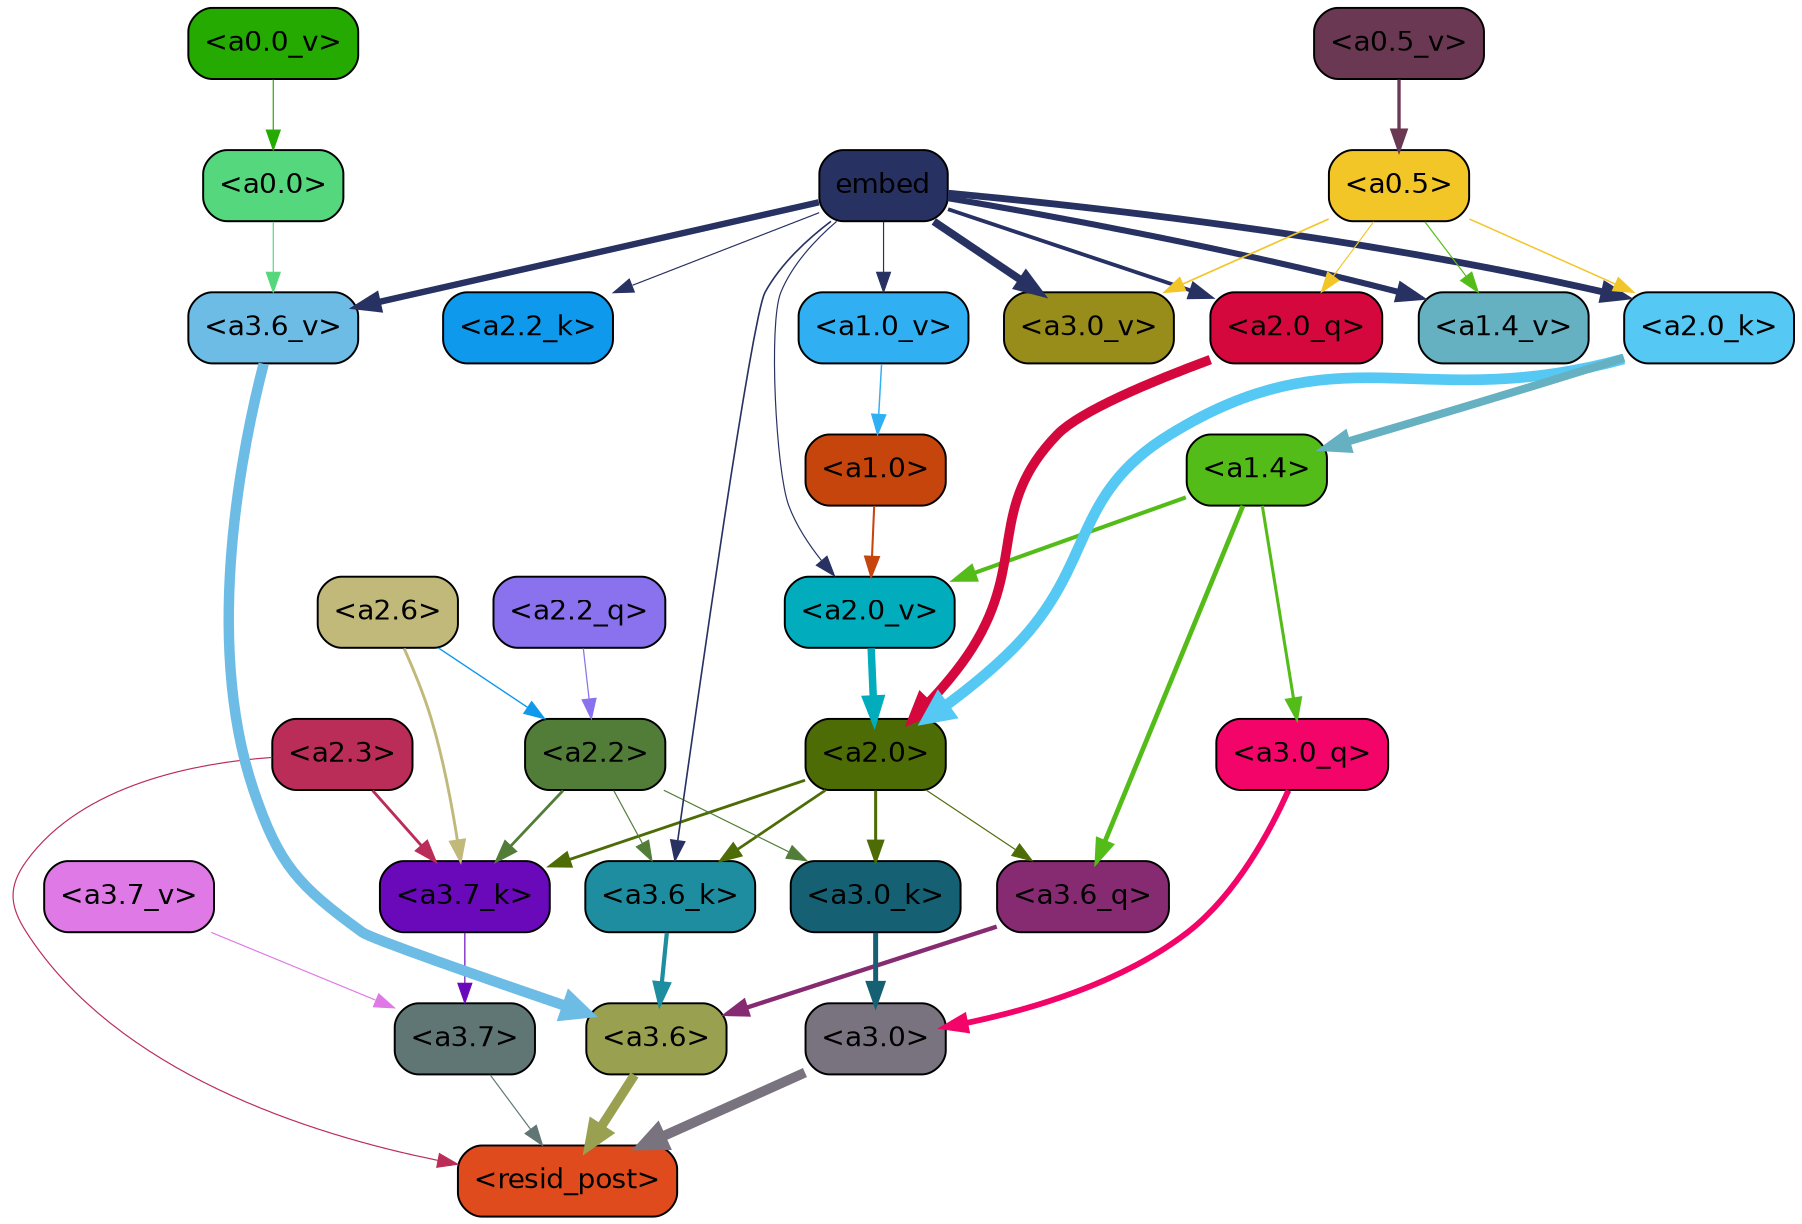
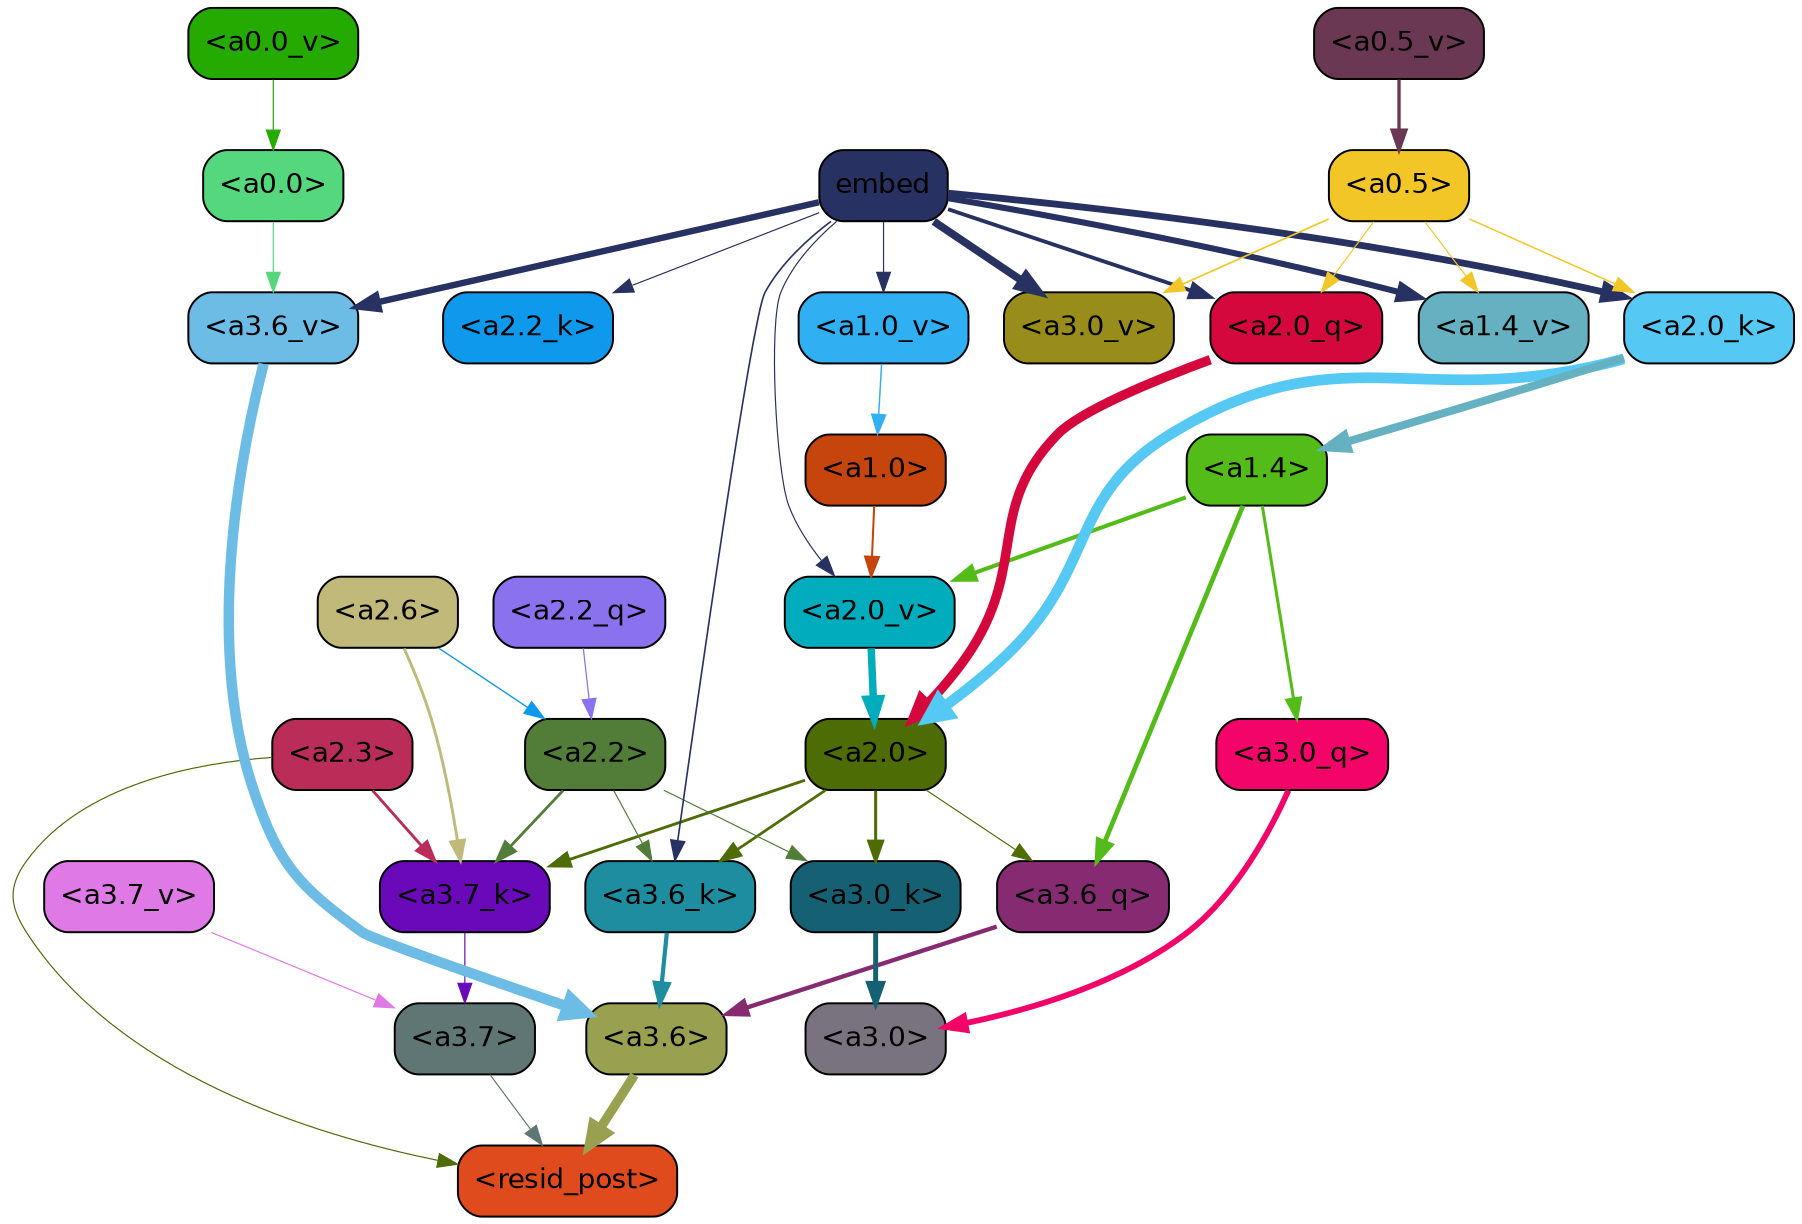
(1444, 248) -> (1444, 248)
(67, 983) -> (67, 983)
(733, 1105) -> none
